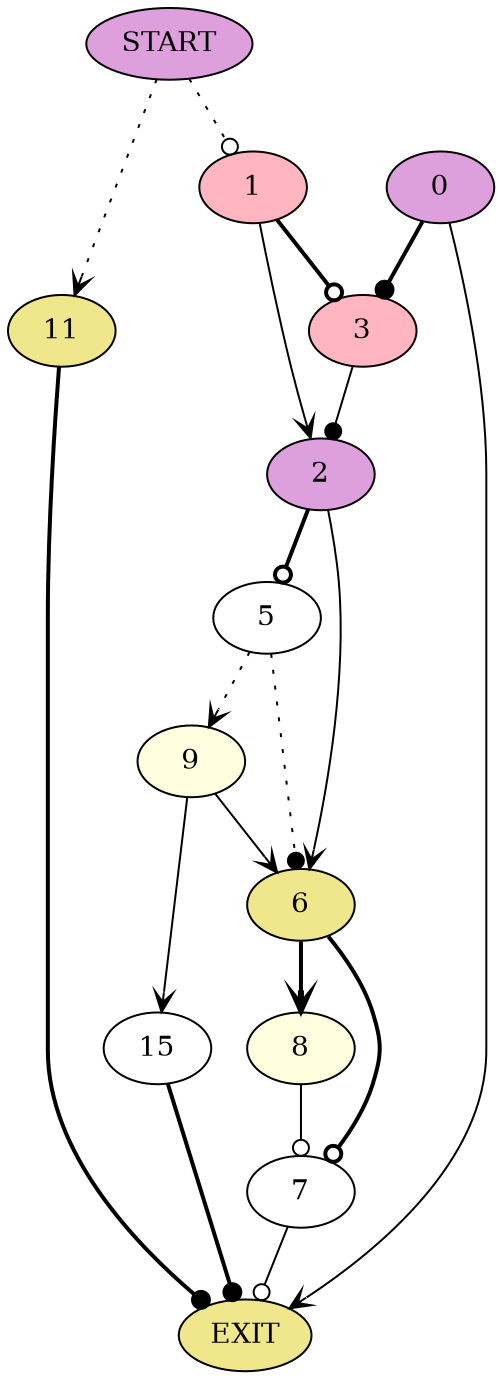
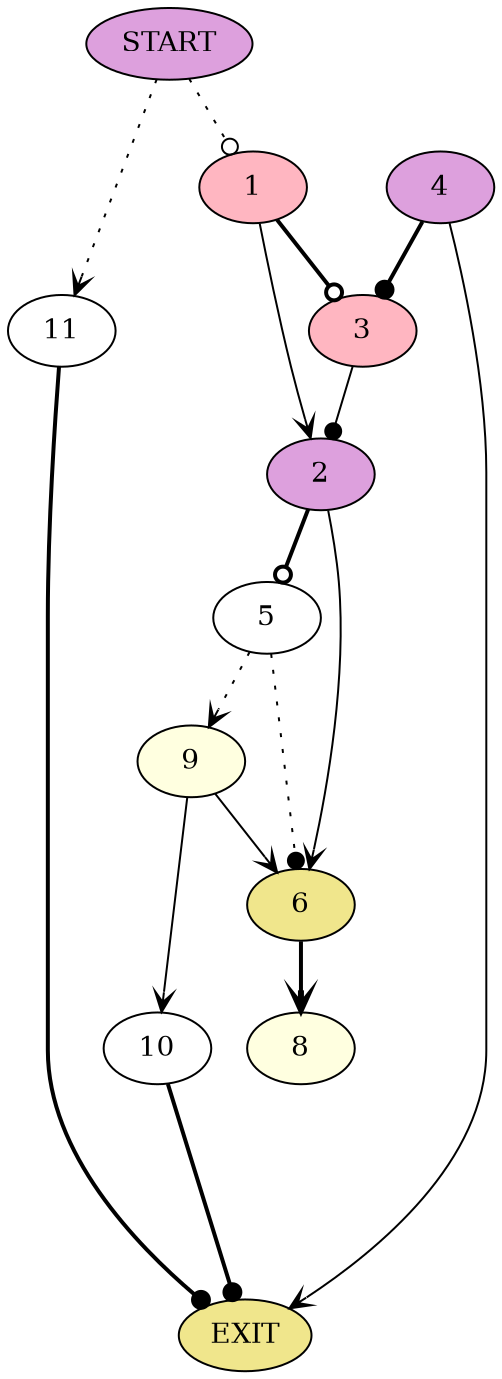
(440, 187) -> (440, 187)
(62, 331) -> (62, 331)
(157, 1048) -> (157, 1048)
(301, 1192) -> none
